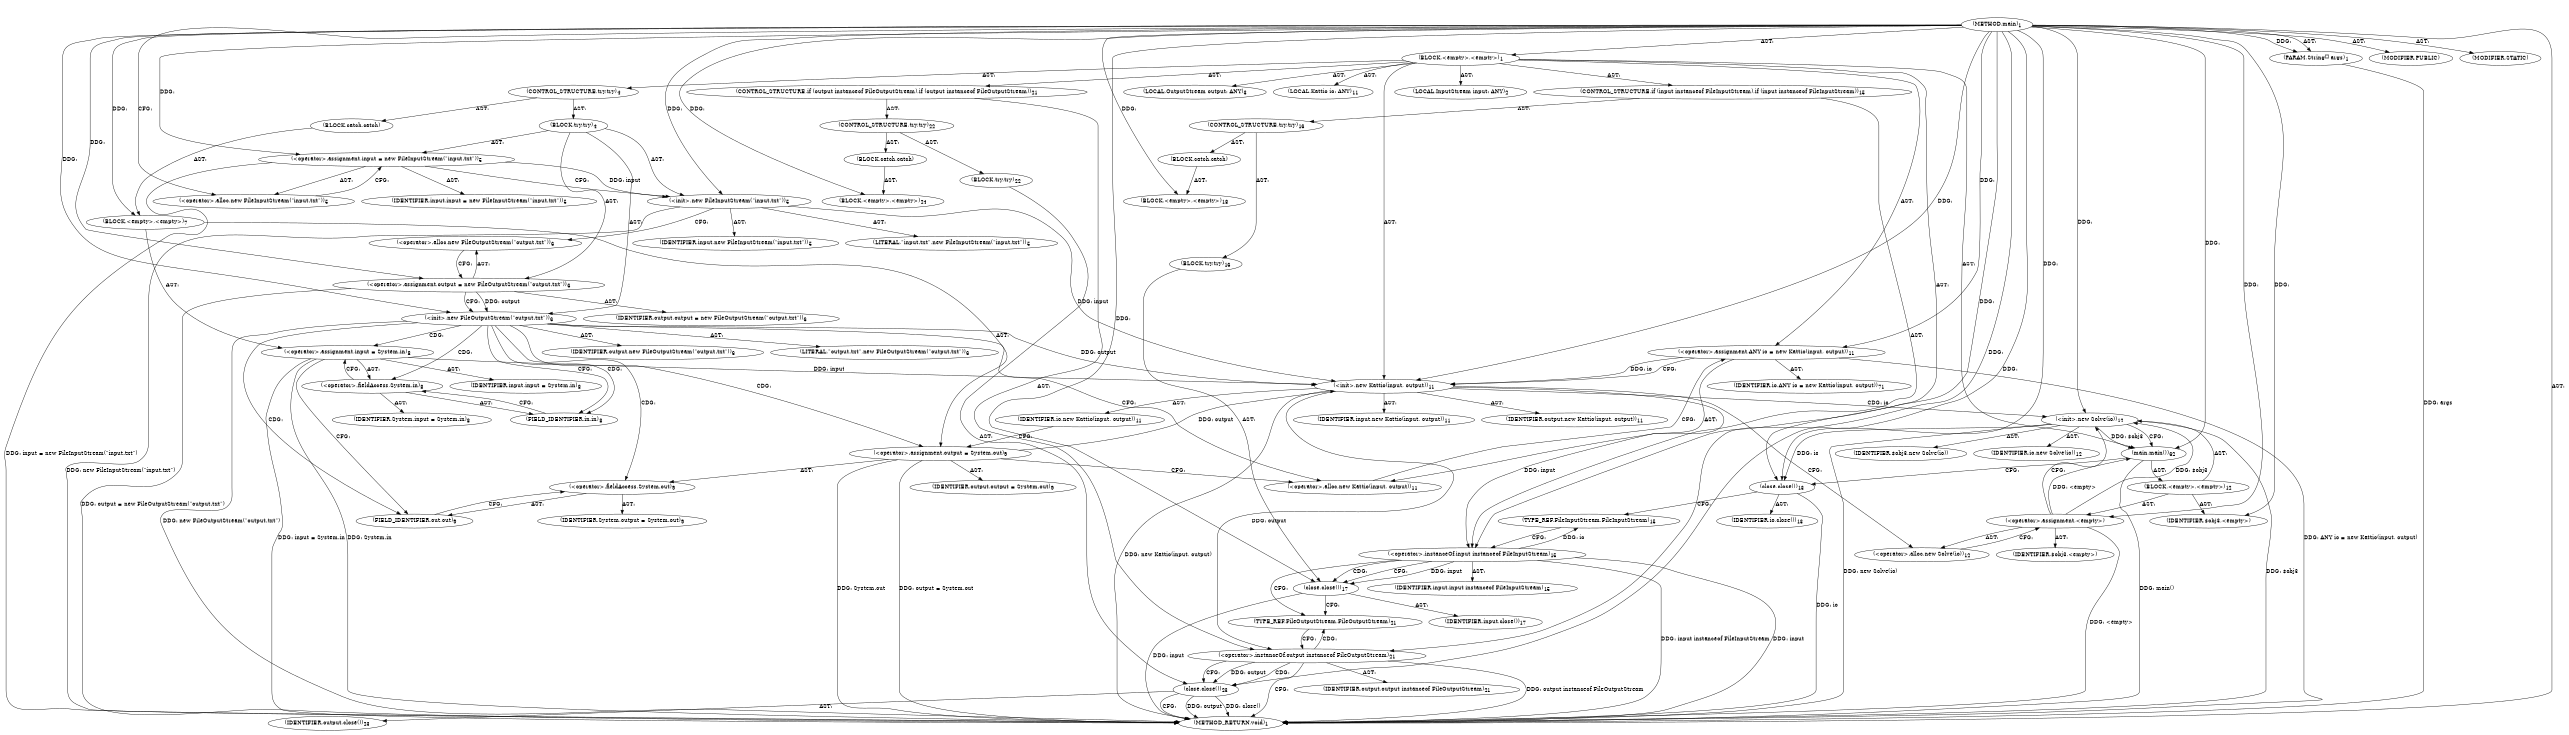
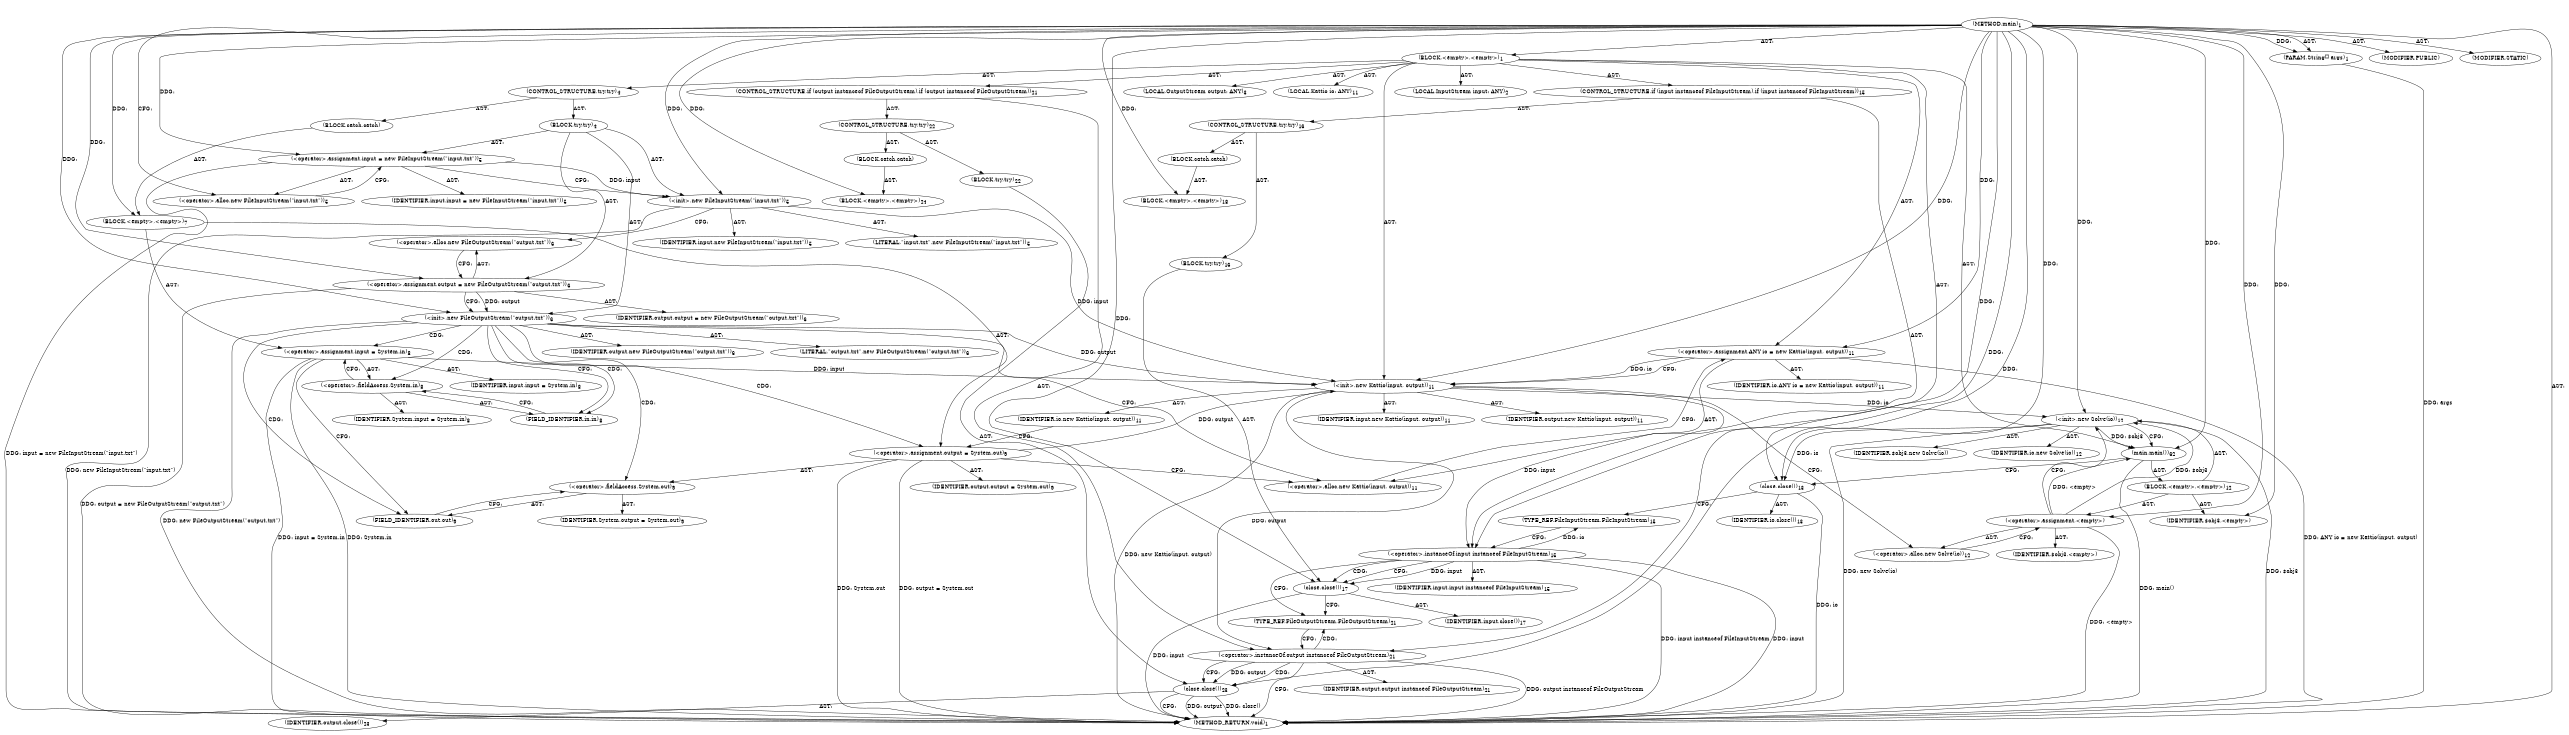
(1881, 386) -> (1881, 386)
(1878, 403) -> (1878, 403)
